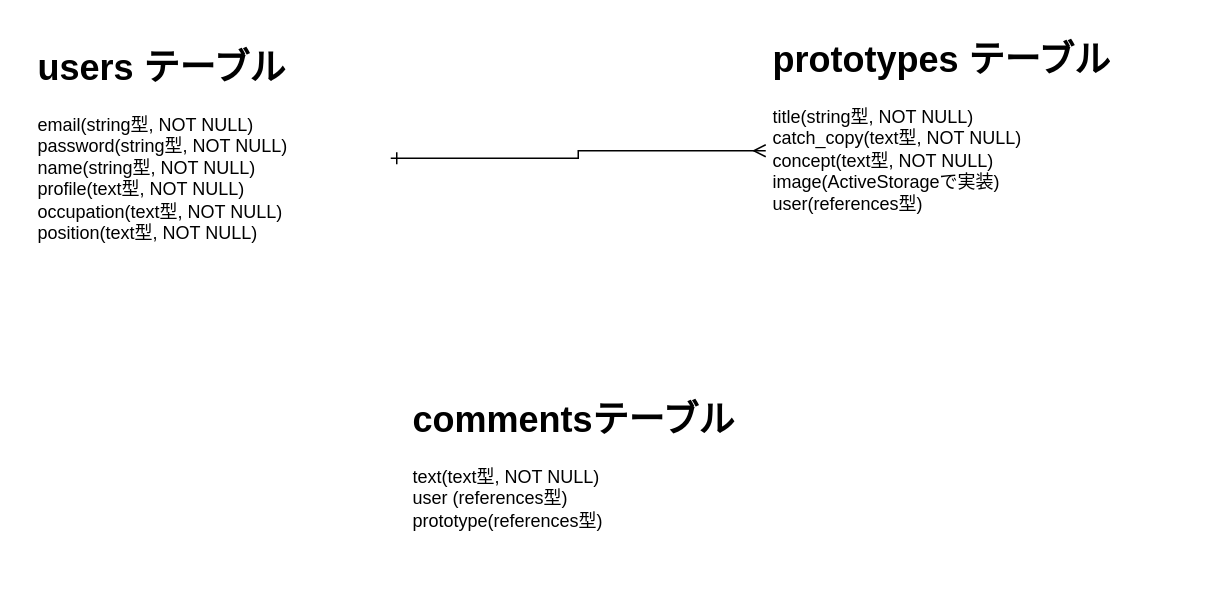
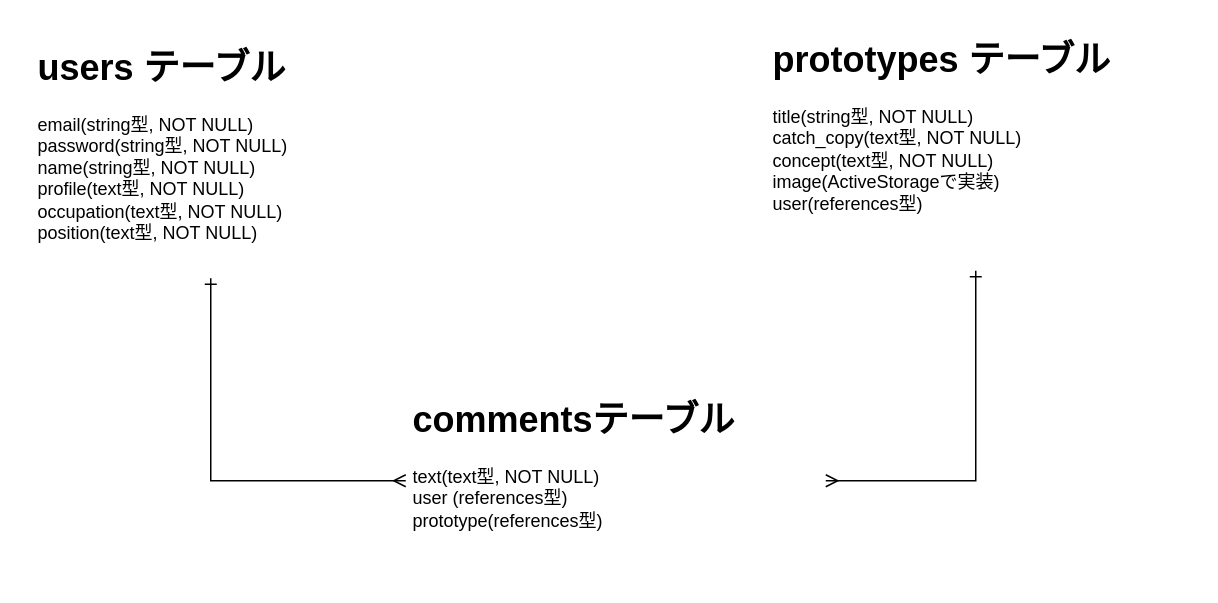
(578, 154) -> none
none -> (976, 451)
none -> (211, 478)
